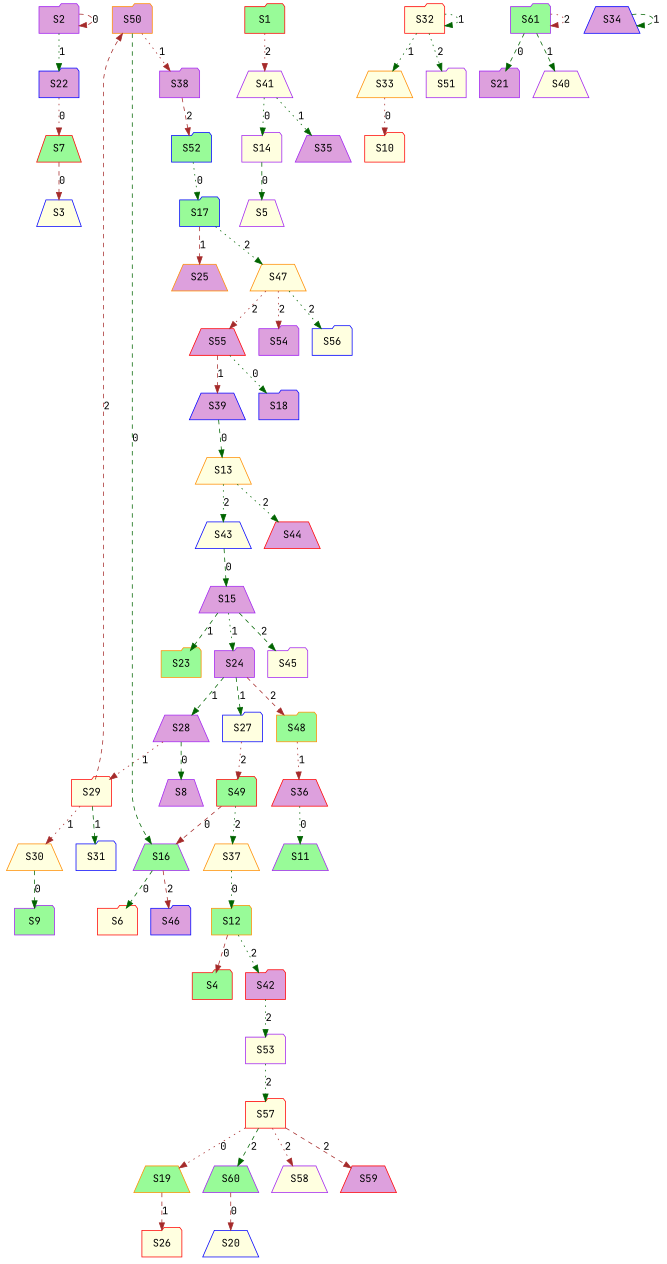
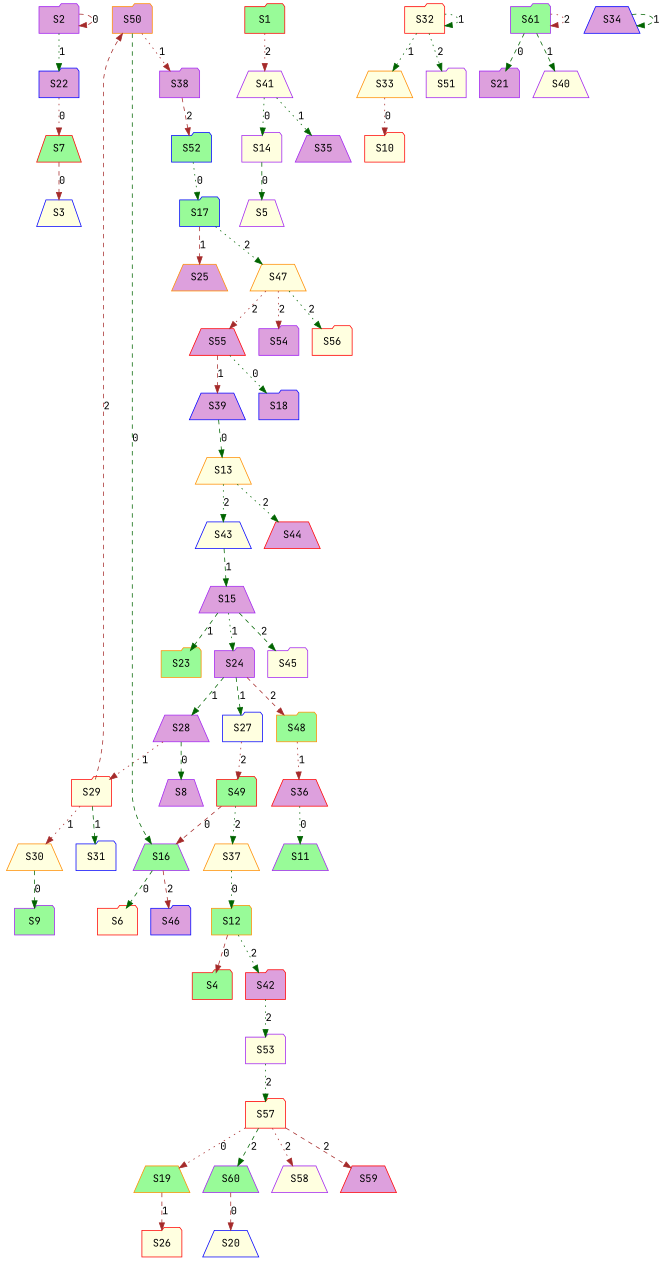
(332, 342) -> (332, 342)
(229, 567) -> (229, 567)
